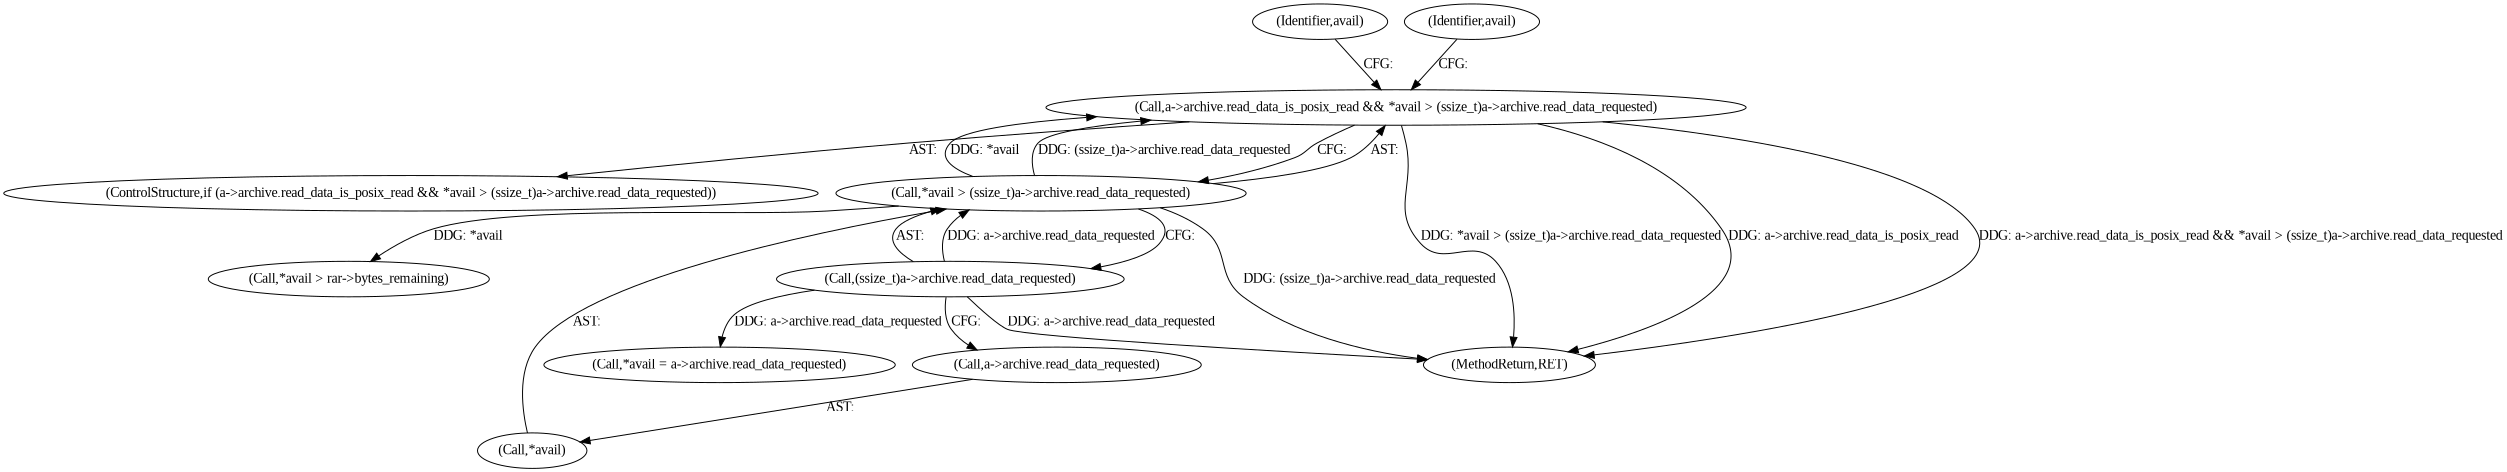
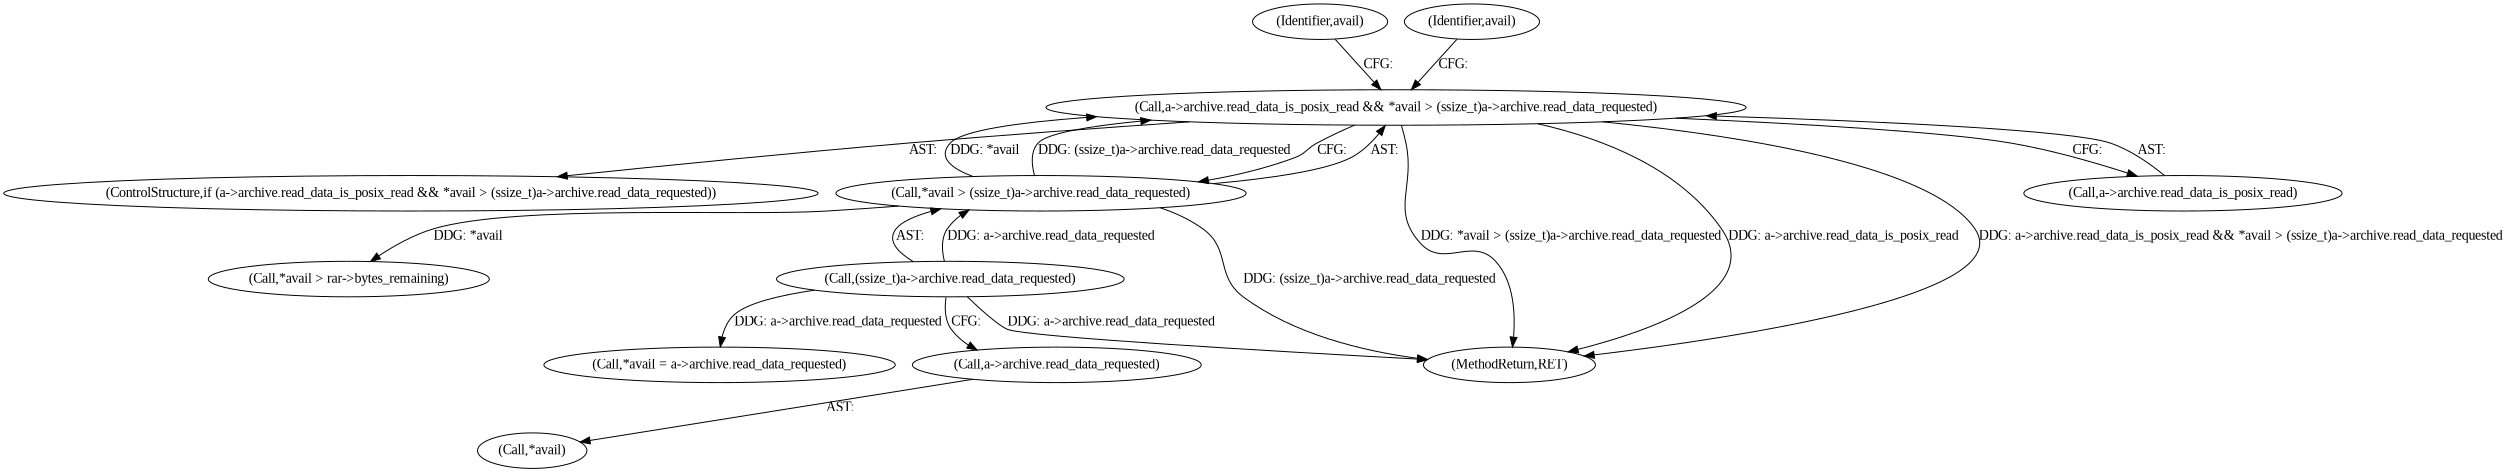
none -> (2183, 193)
(1154, 248) -> none
(684, 269) -> none
